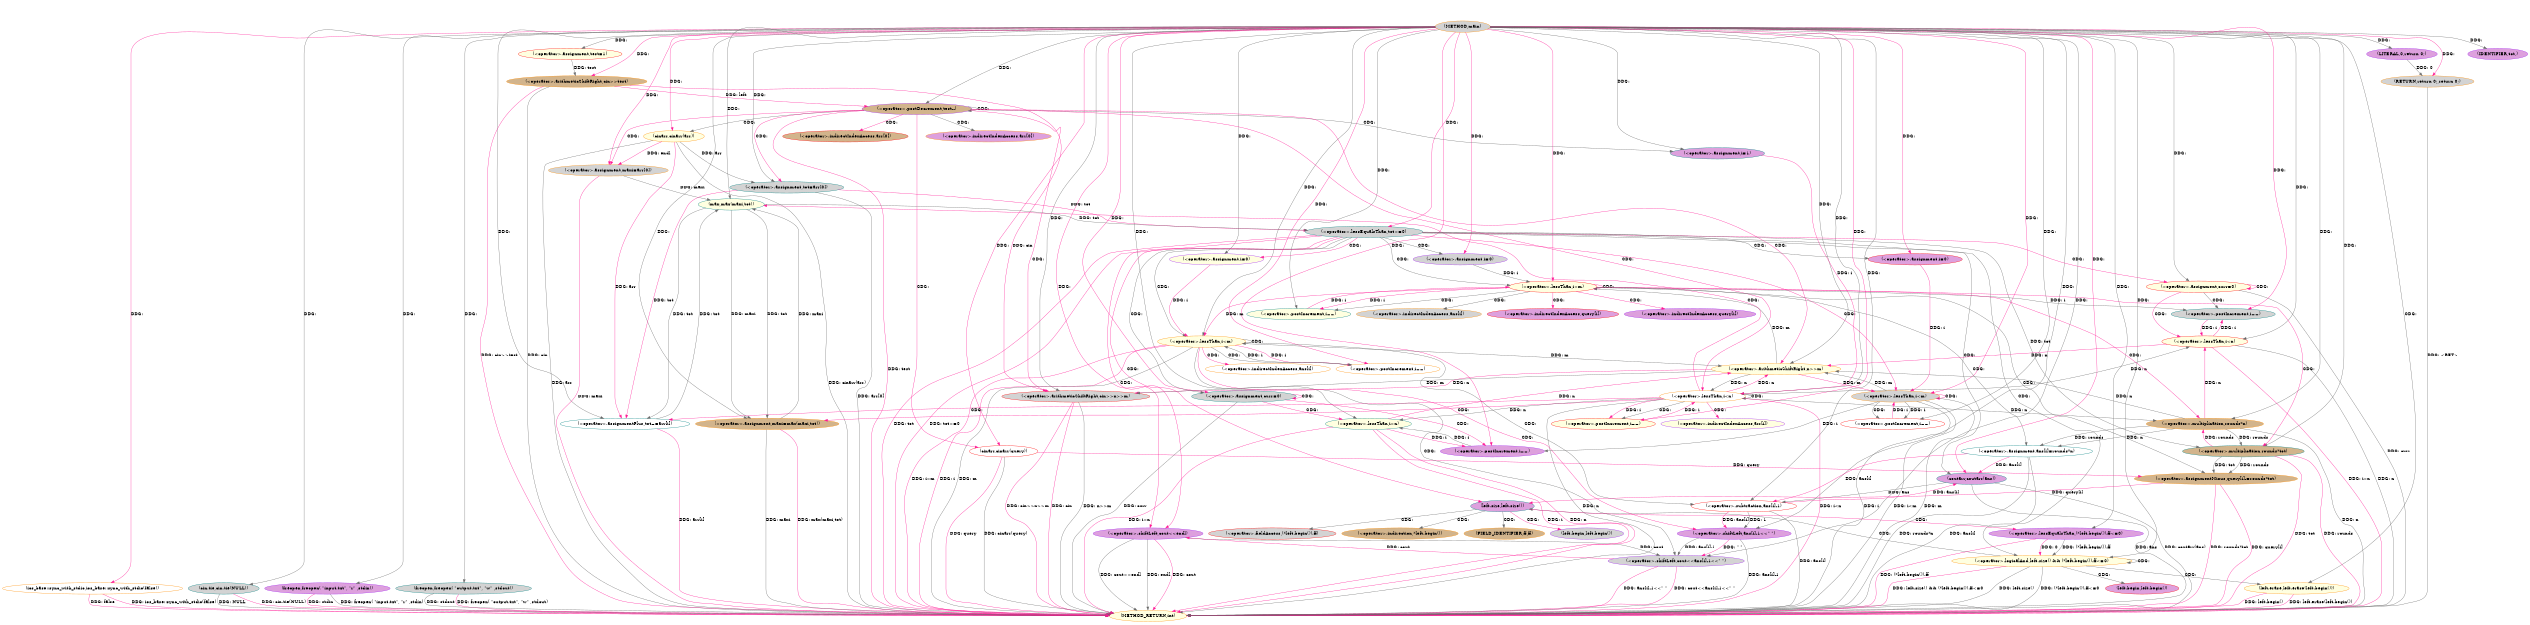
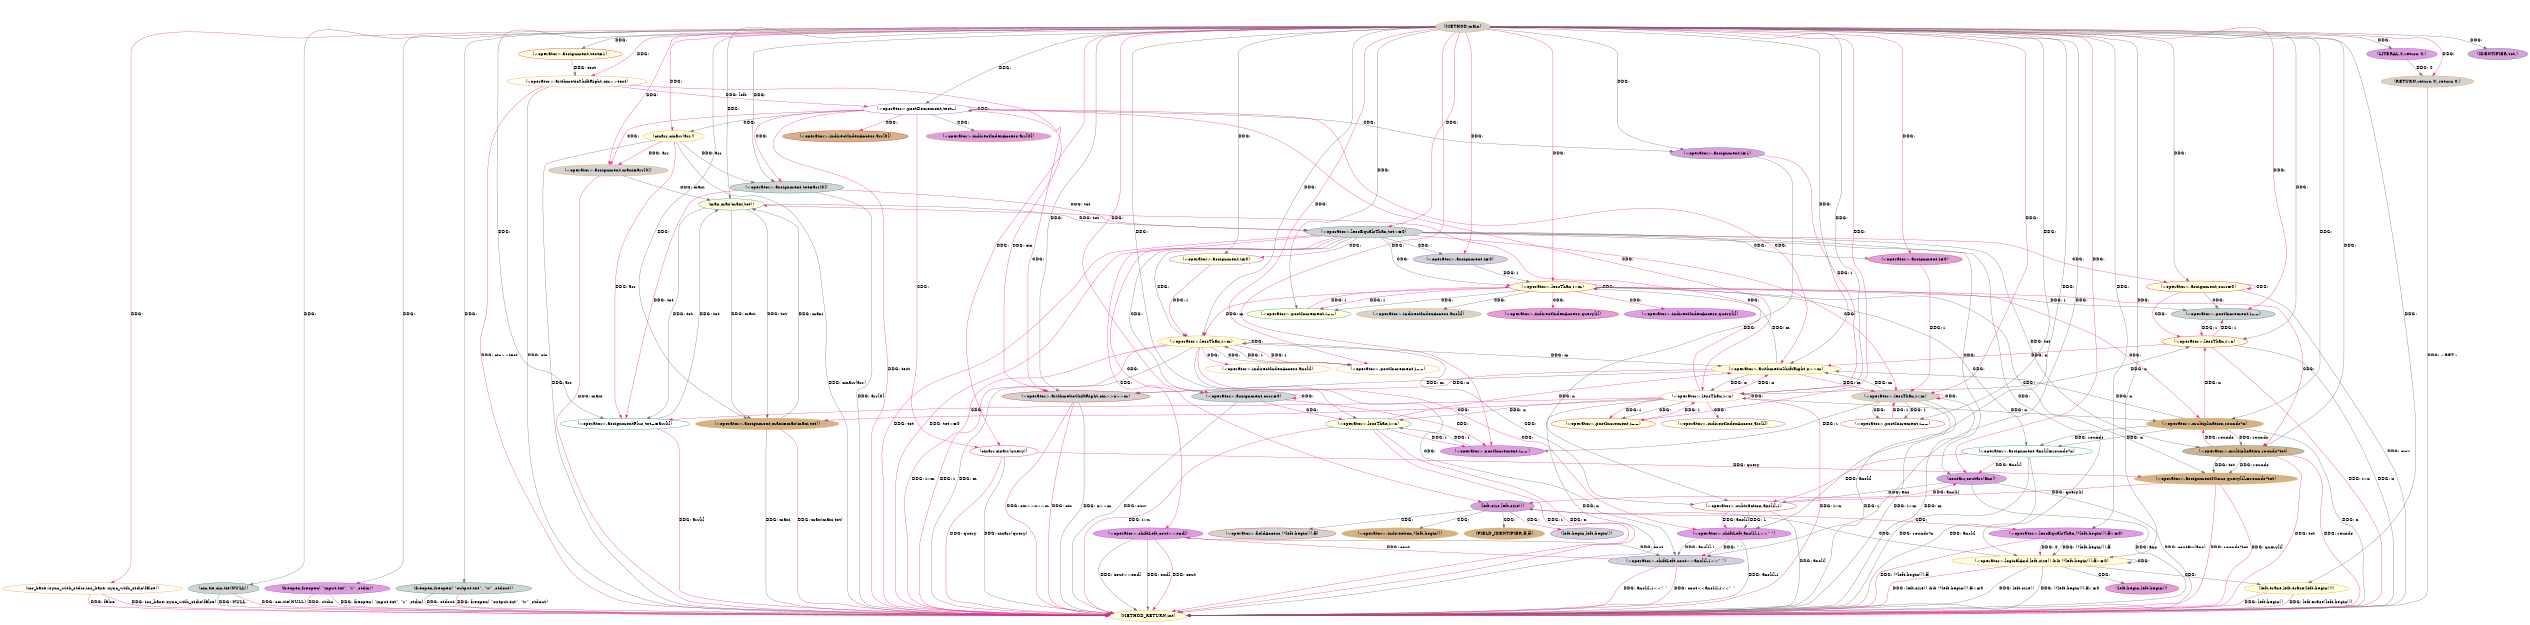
(2498, 54) -> (2498, 54)
(577, 81) -> (577, 81)
(1876, 107) -> (1645, 355)
(917, 109) -> (917, 109)
(659, 153) -> (659, 153)
(1108, 156) -> none
(2412, 314) -> (2412, 314)
